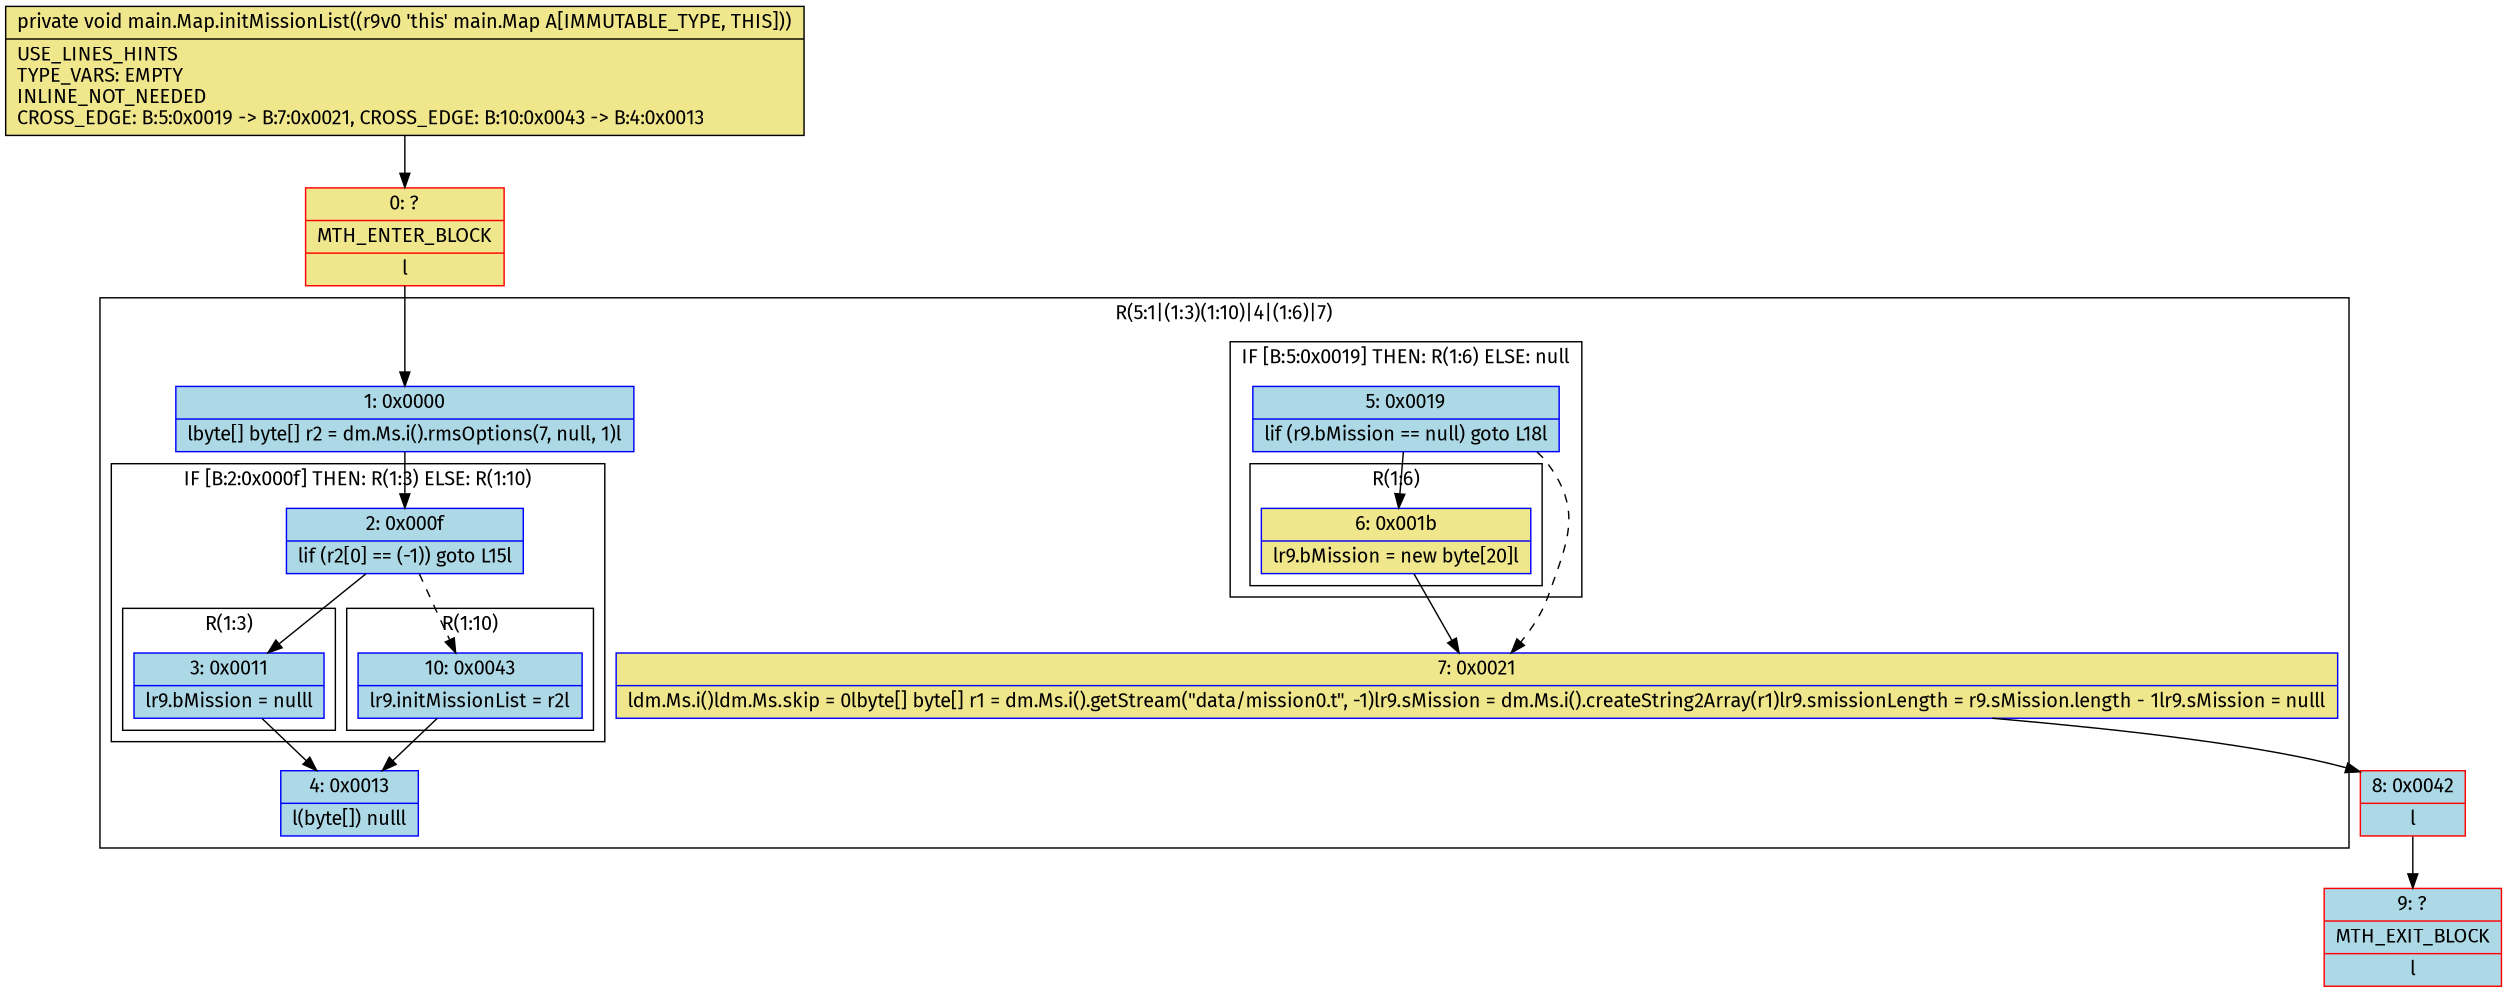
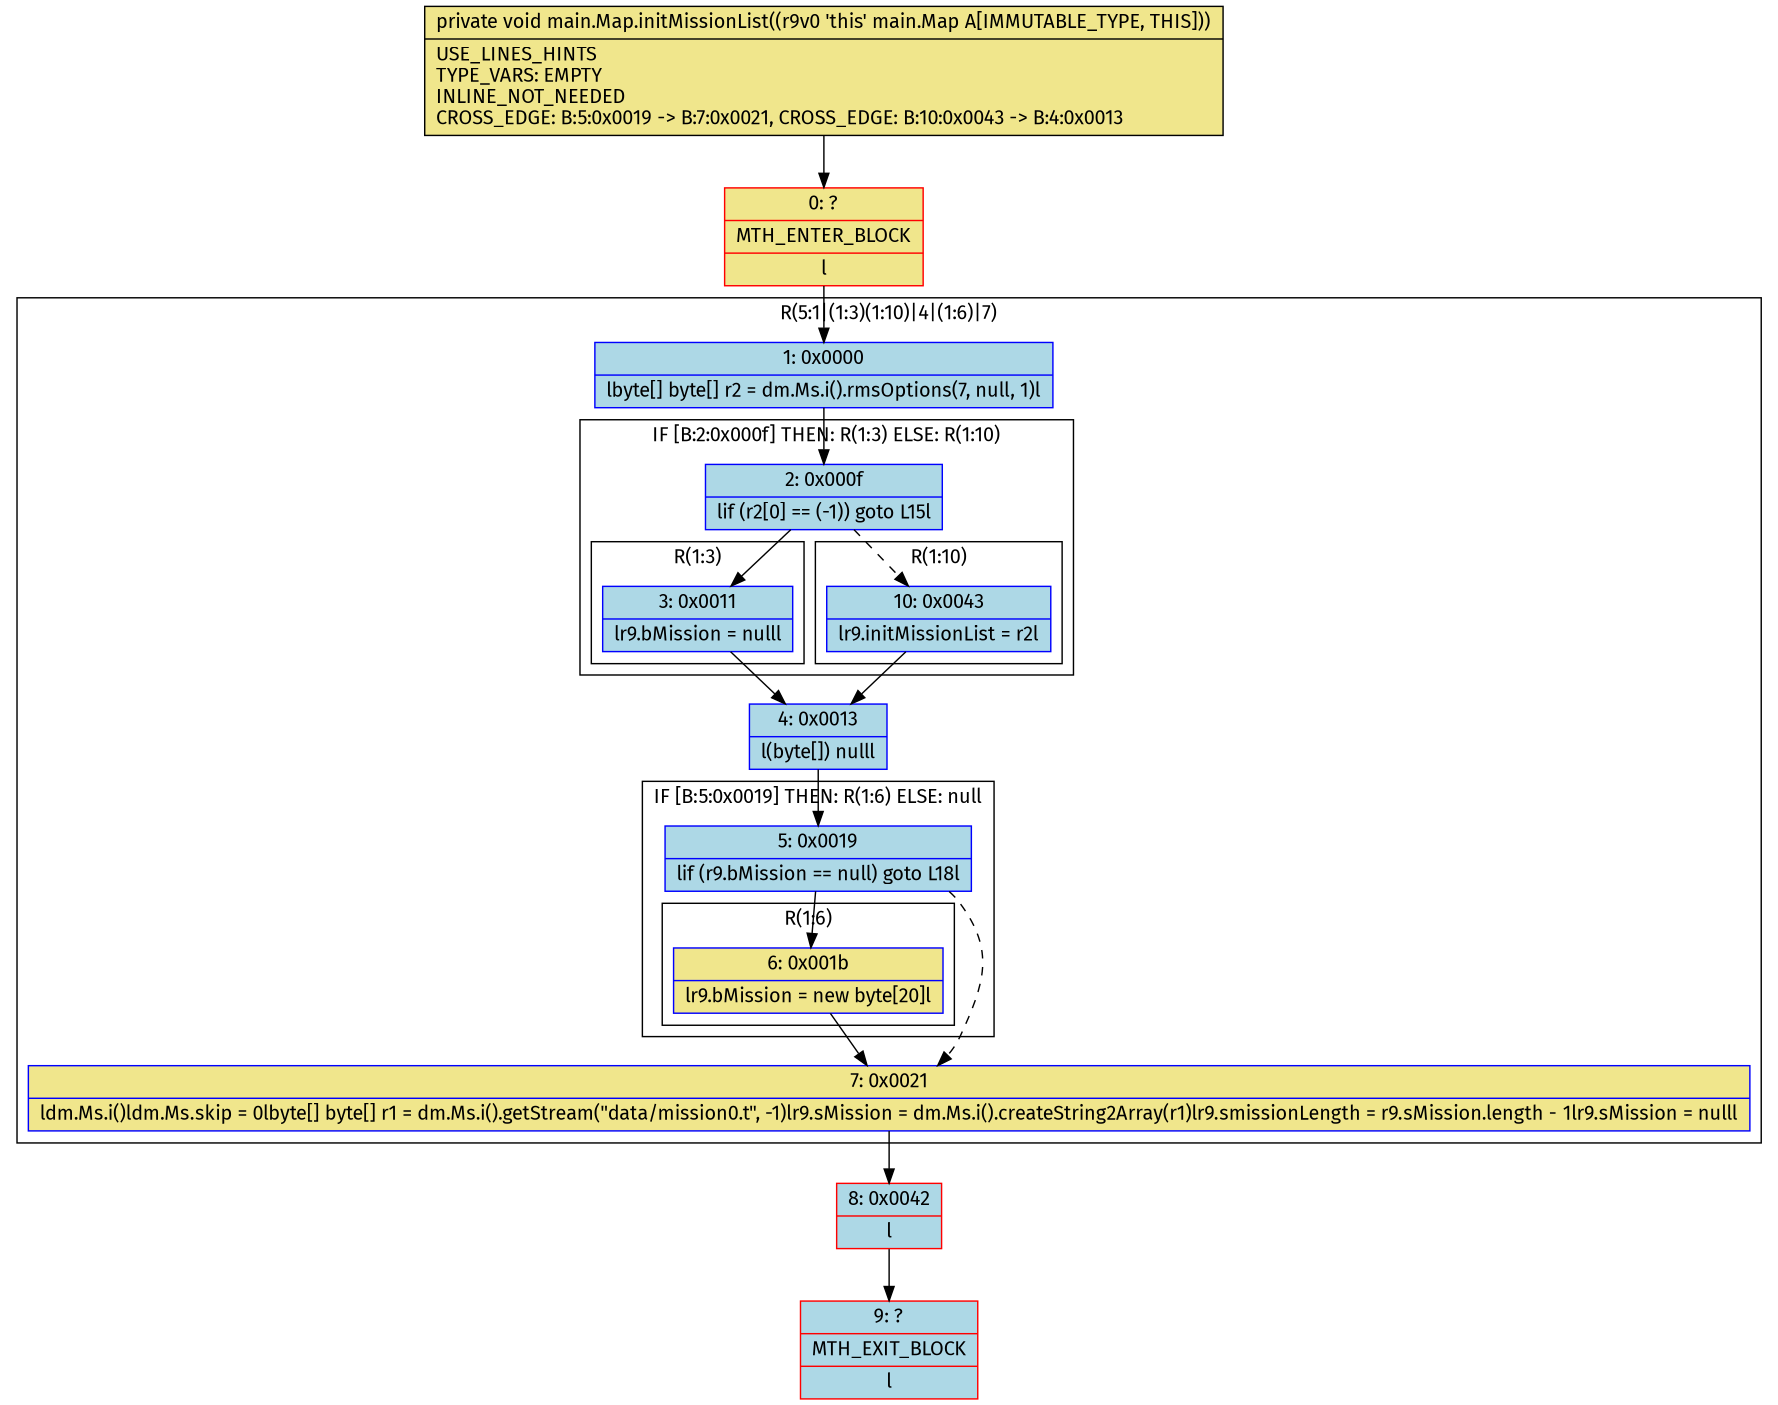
none -> (818, 790)
